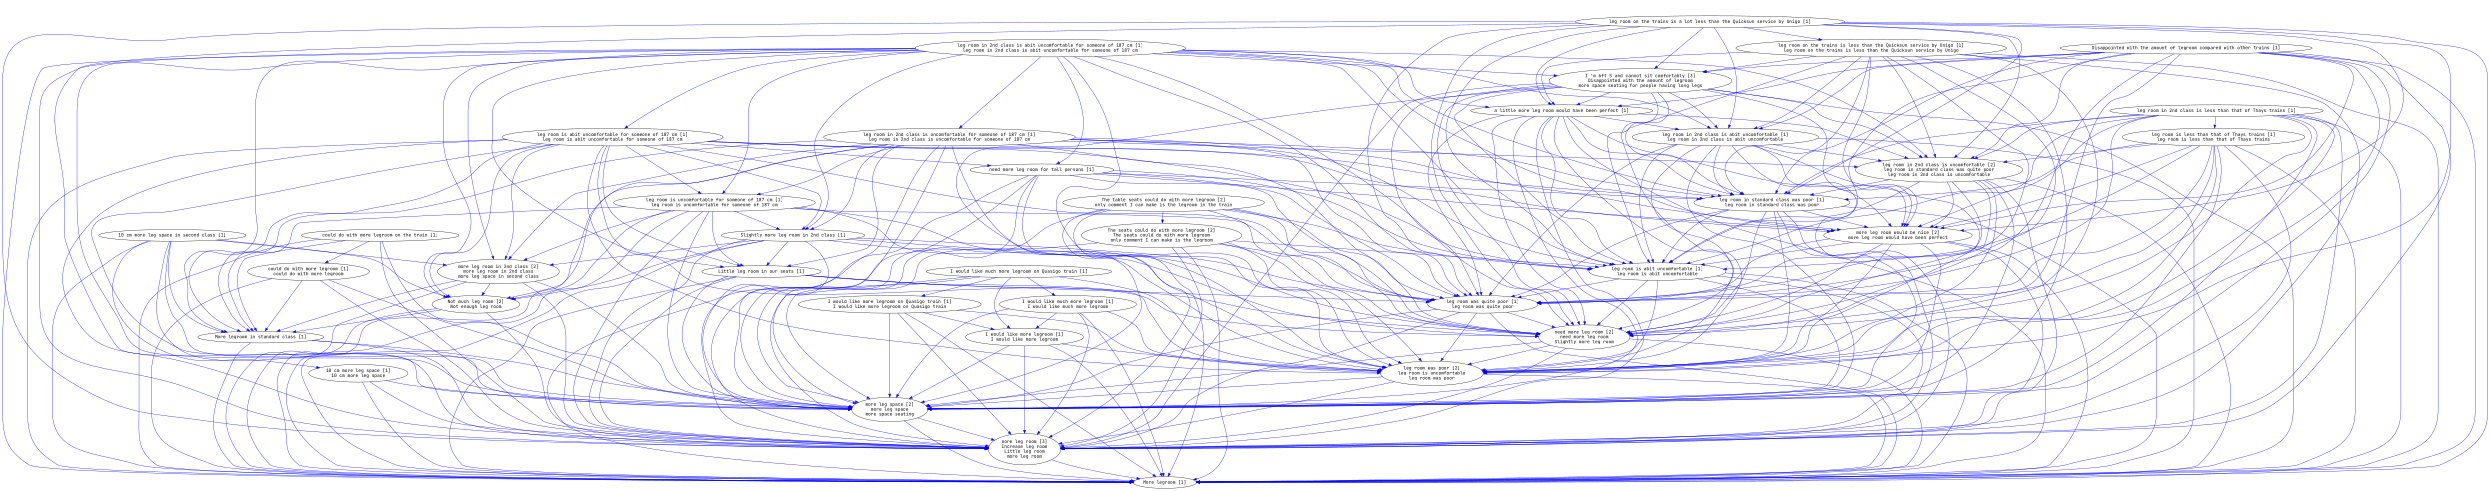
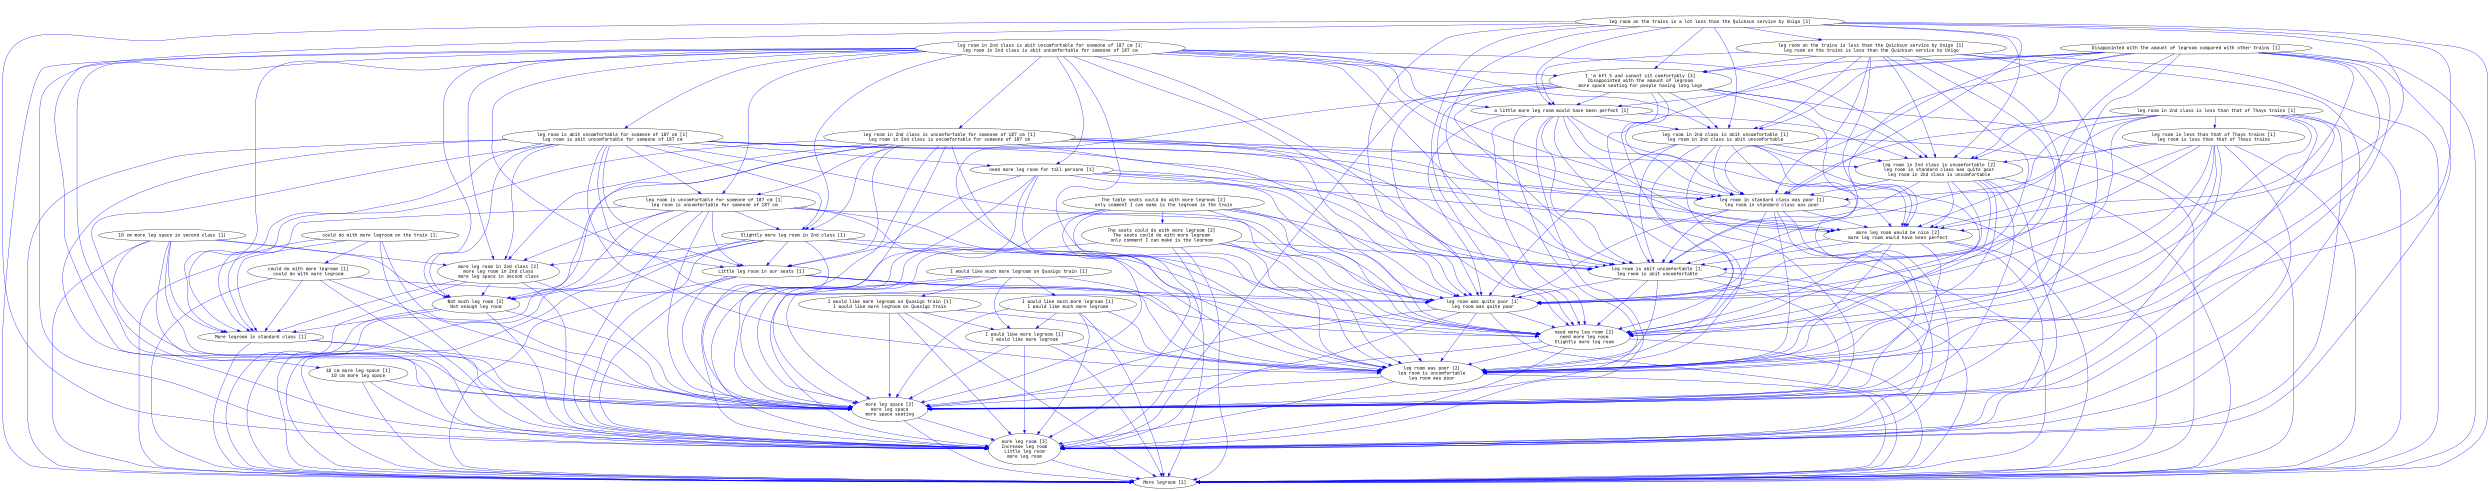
(1132, 253) -> (944, 293)
none -> (666, 388)
(561, 419) -> (910, 229)
